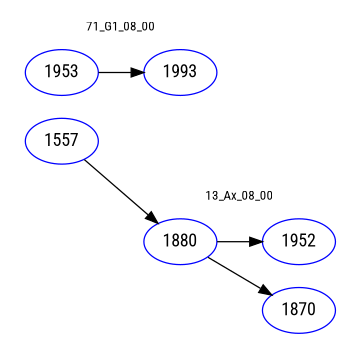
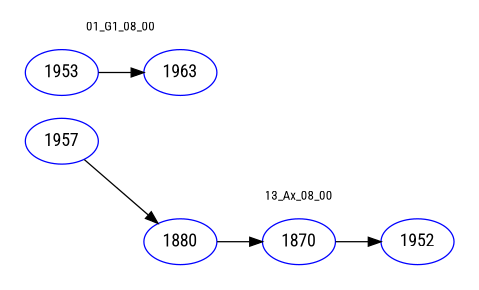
(121, 27) -> (121, 27)
(180, 73) -> (180, 73)
(62, 141) -> (62, 141)
(233, 242) -> (352, 242)
